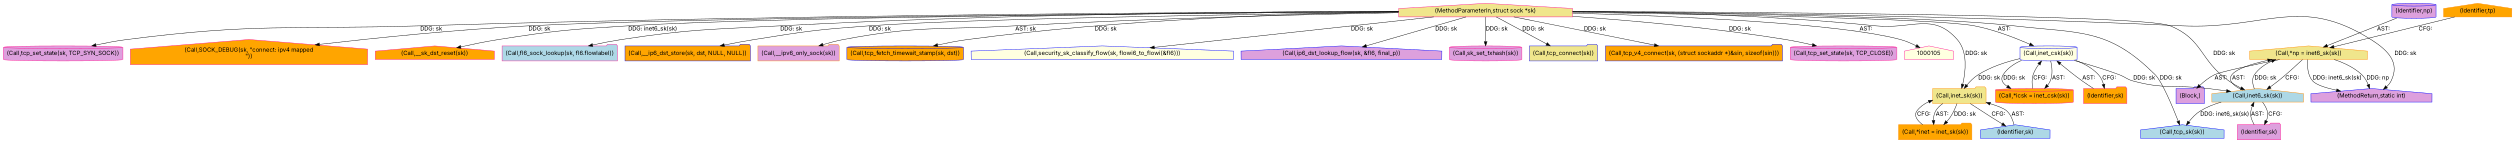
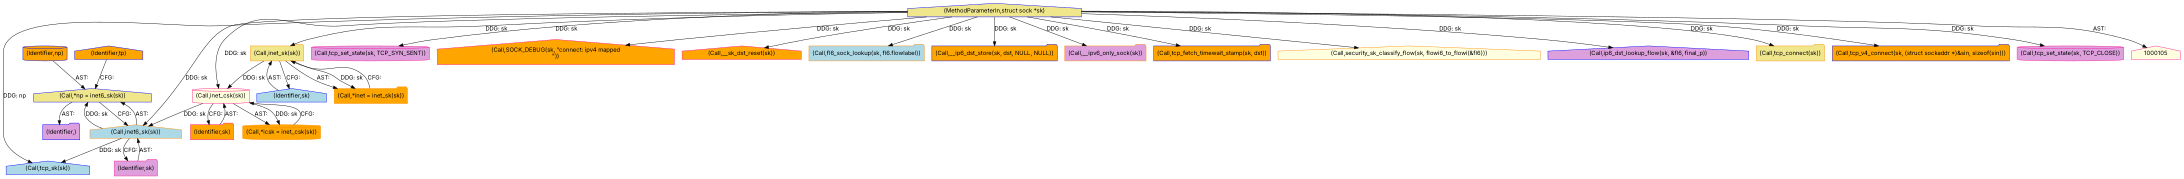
(1486, 11) -> (995, 11)
(2414, 11) -> (45, 53)
(2478, 11) -> (109, 53)
(653, 29) -> (899, 29)
(1026, 29) -> (1058, 29)
(2005, 29) -> (236, 53)
(63, 53) -> (370, 53)
(560, 53) -> (867, 53)
(905, 53) -> (1212, 53)
(1102, 53) -> (1409, 53)
(1486, 53) -> none
(1564, 53) -> (1790, 53)
(2049, 53) -> (221, 96)
(2309, 53) -> (92, 96)
(1991, 68) -> (247, 72)
(2171, 78) -> (15, 96)
(2034, 96) -> (282, 132)
(2190, 96) -> (61, 132)
(2371, 96) -> none
(2225, 114) -> (110, 150)
